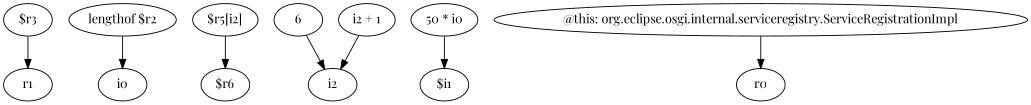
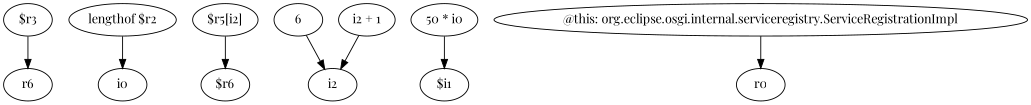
(28, 85) -> (28, 85)
